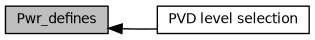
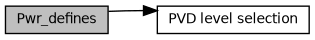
(140, 29) -> (126, 11)
